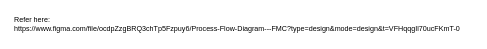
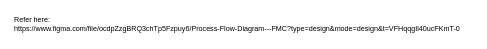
(247, 24) -> (247, 24)
